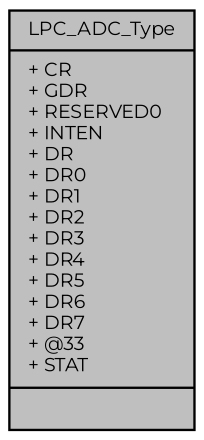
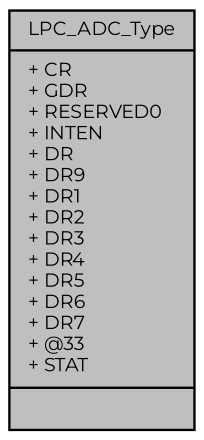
(57, 176) -> (57, 176)
